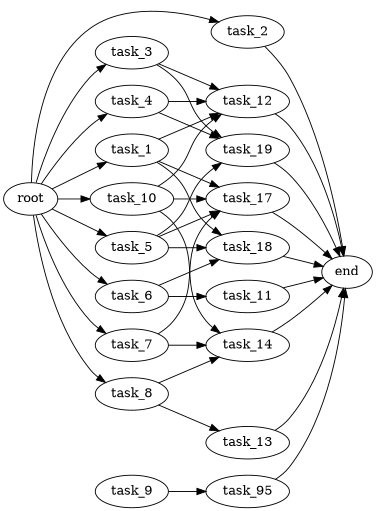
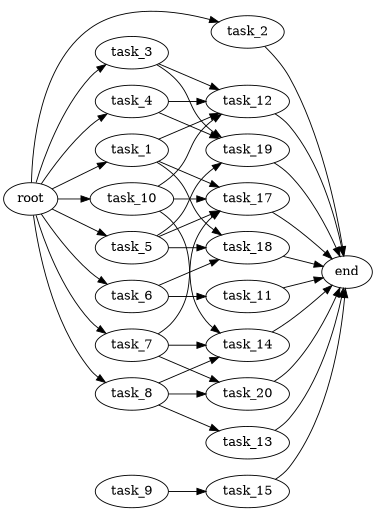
none -> (248, 394)
(248, 491) -> (248, 491)
